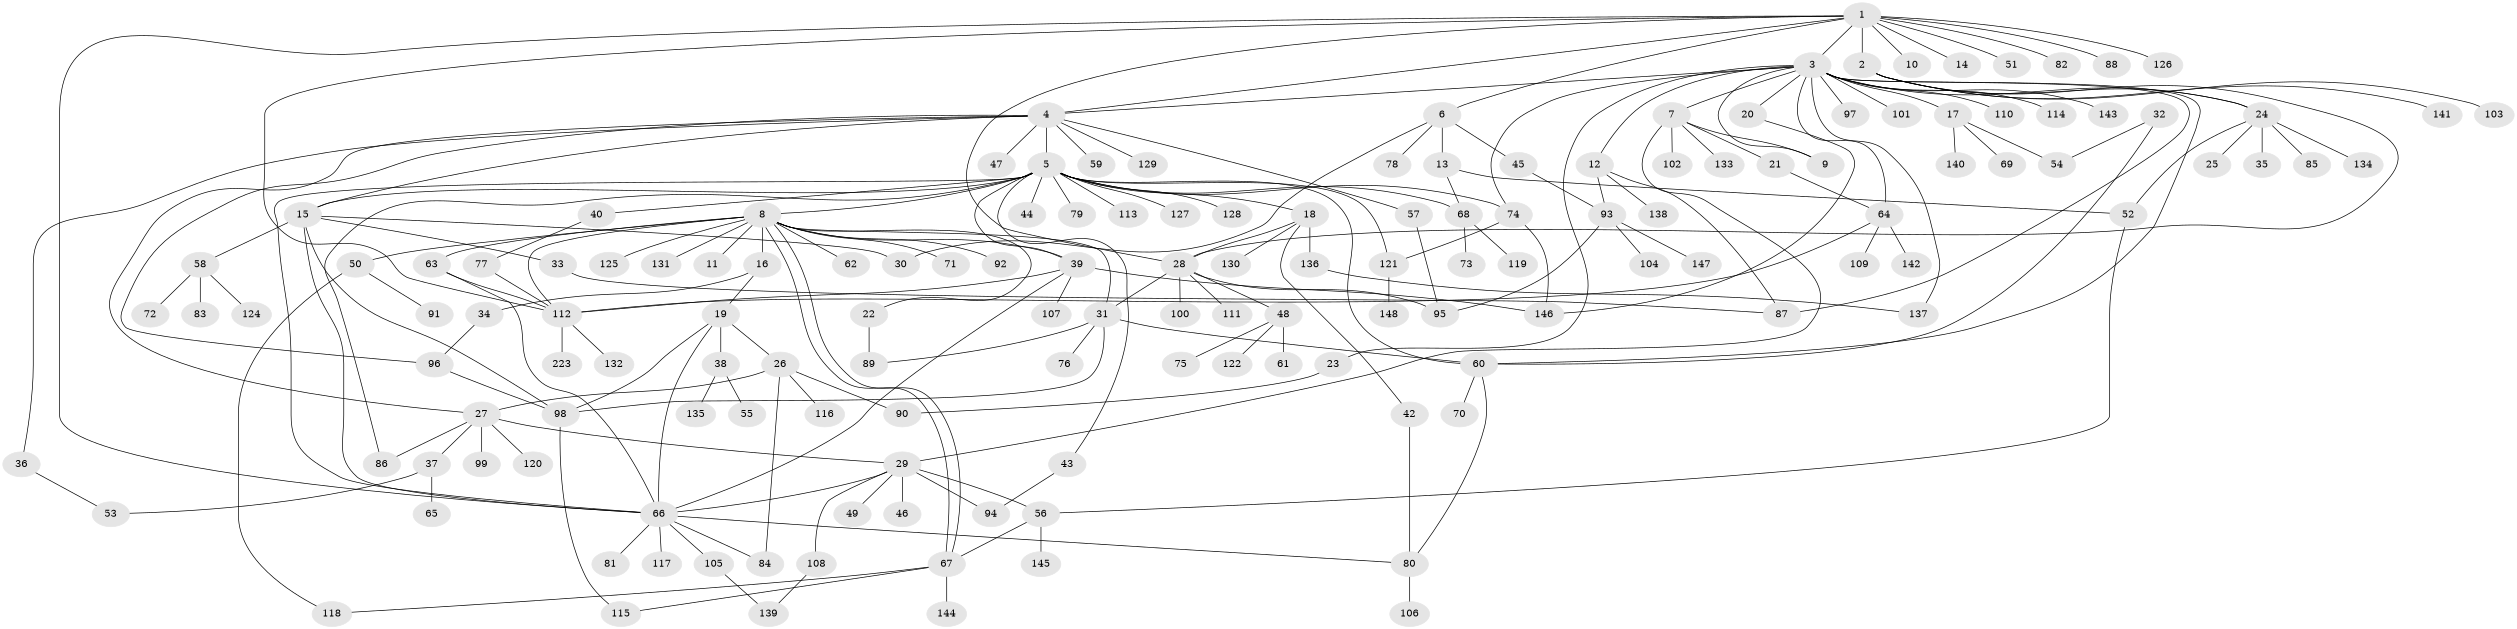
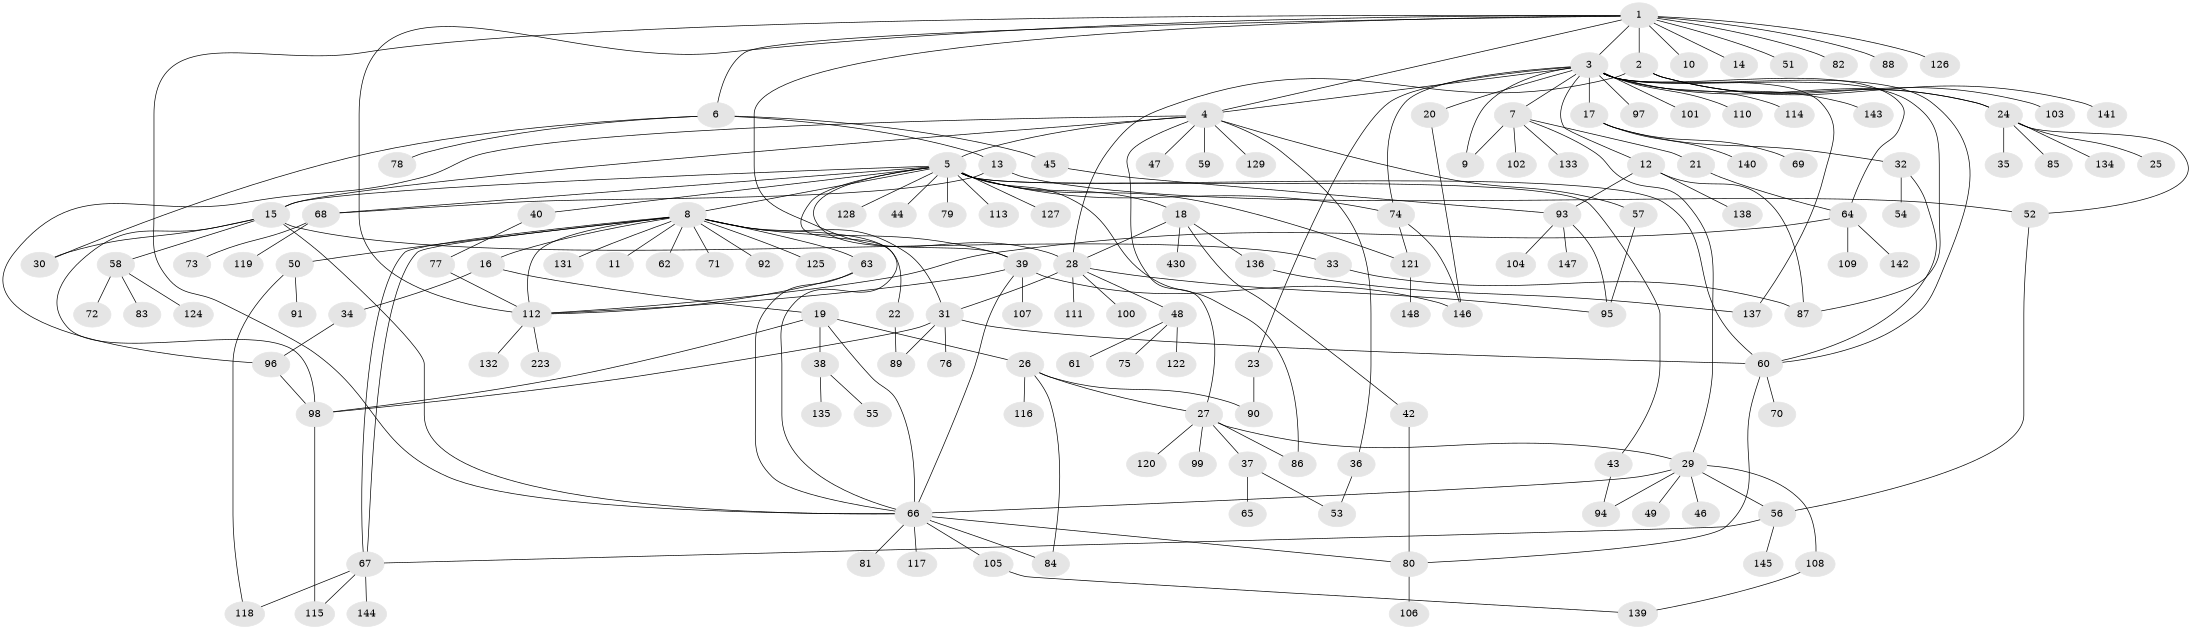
(2005, 140) -> (1771, 147)
(1231, 265) -> (1176, 265)
